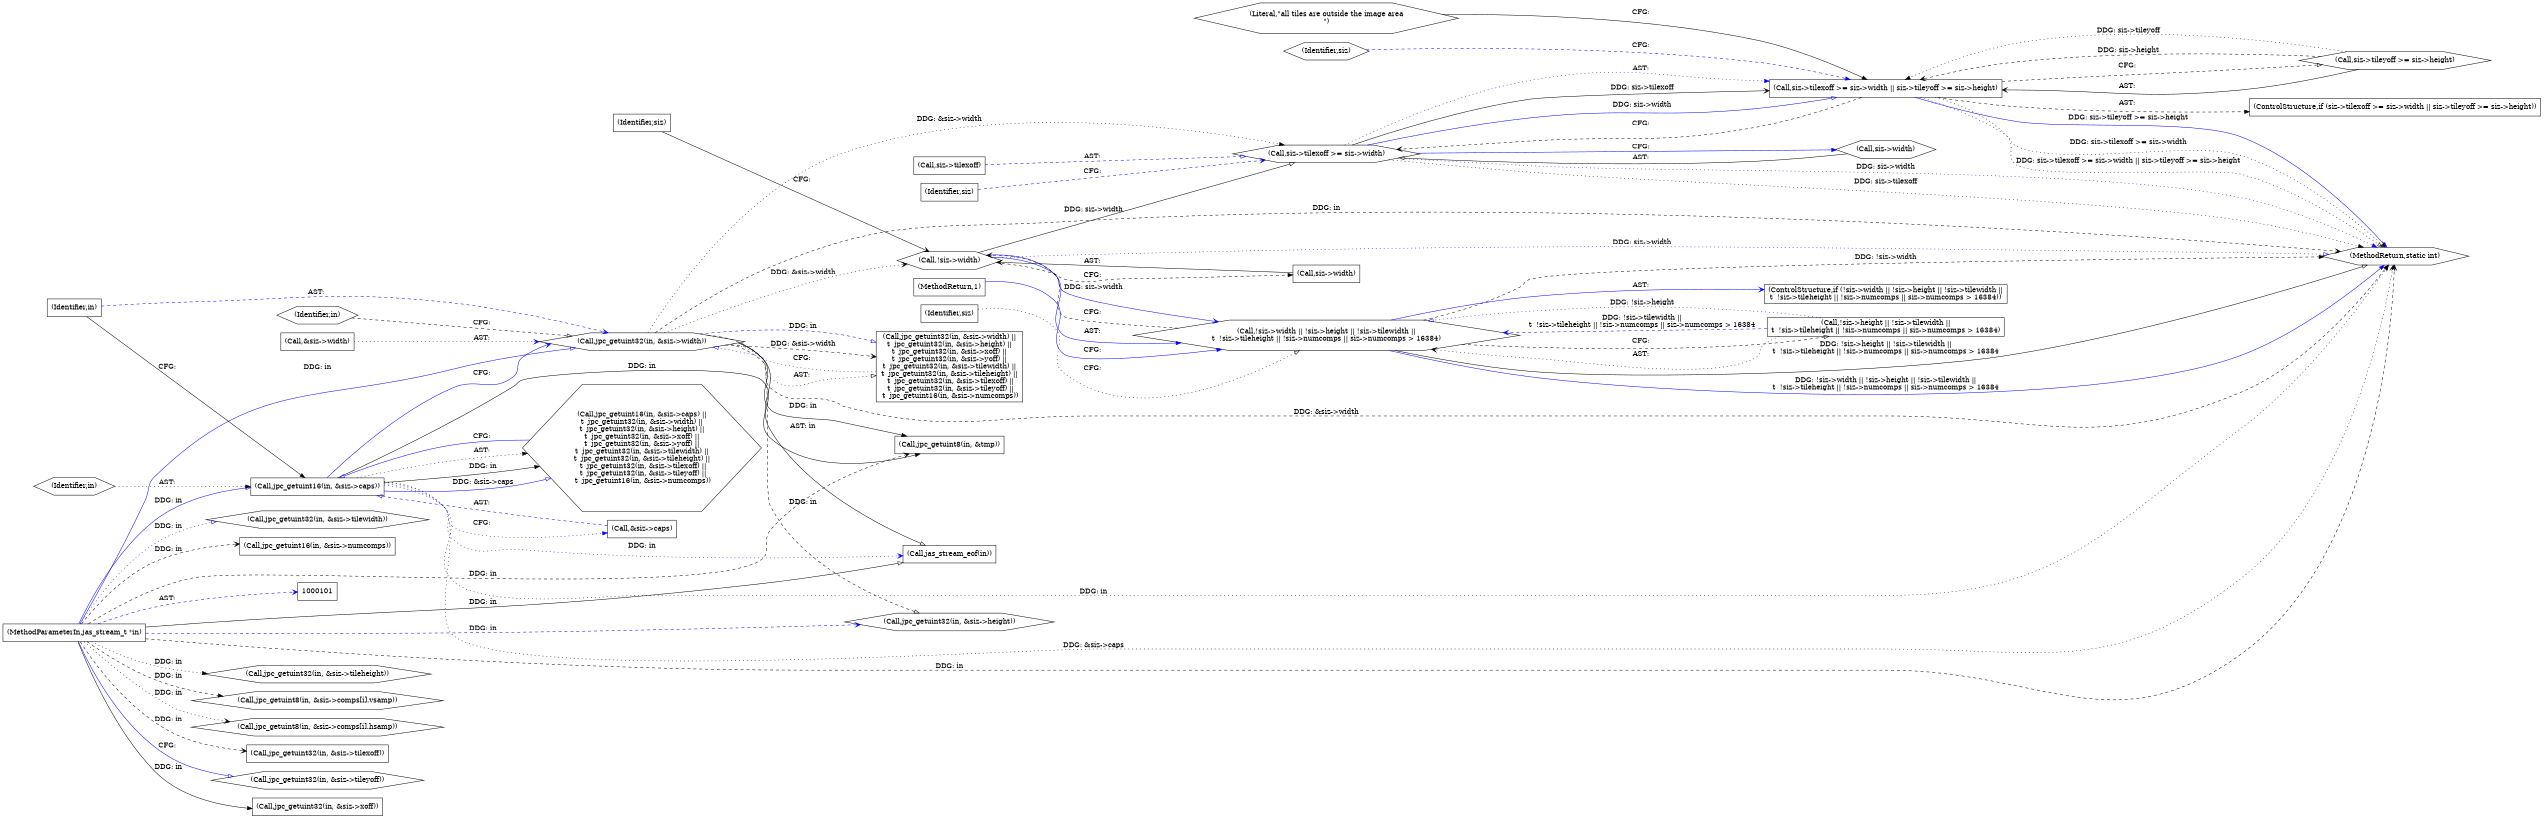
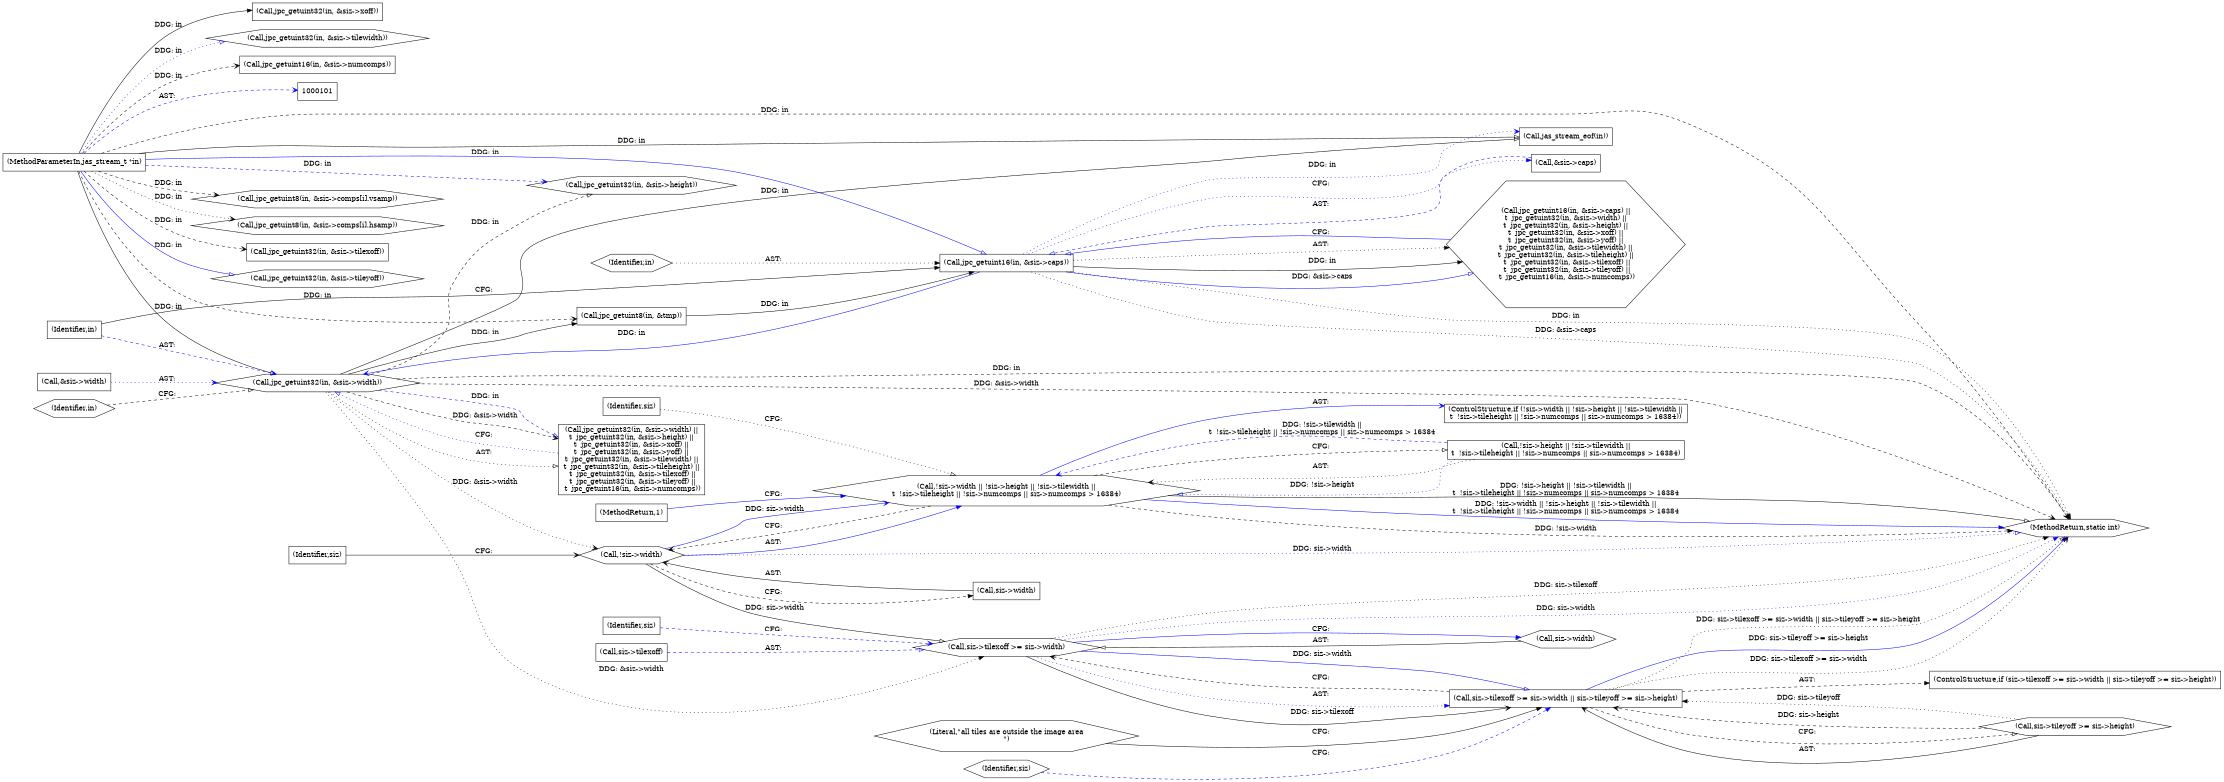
(644, 370) -> (829, 304)
(483, 373) -> (632, 333)
(271, 404) -> (146, 300)
(803, 427) -> (775, 191)
(317, 674) -> none
(149, 677) -> (155, 187)
(168, 746) -> (168, 246)
